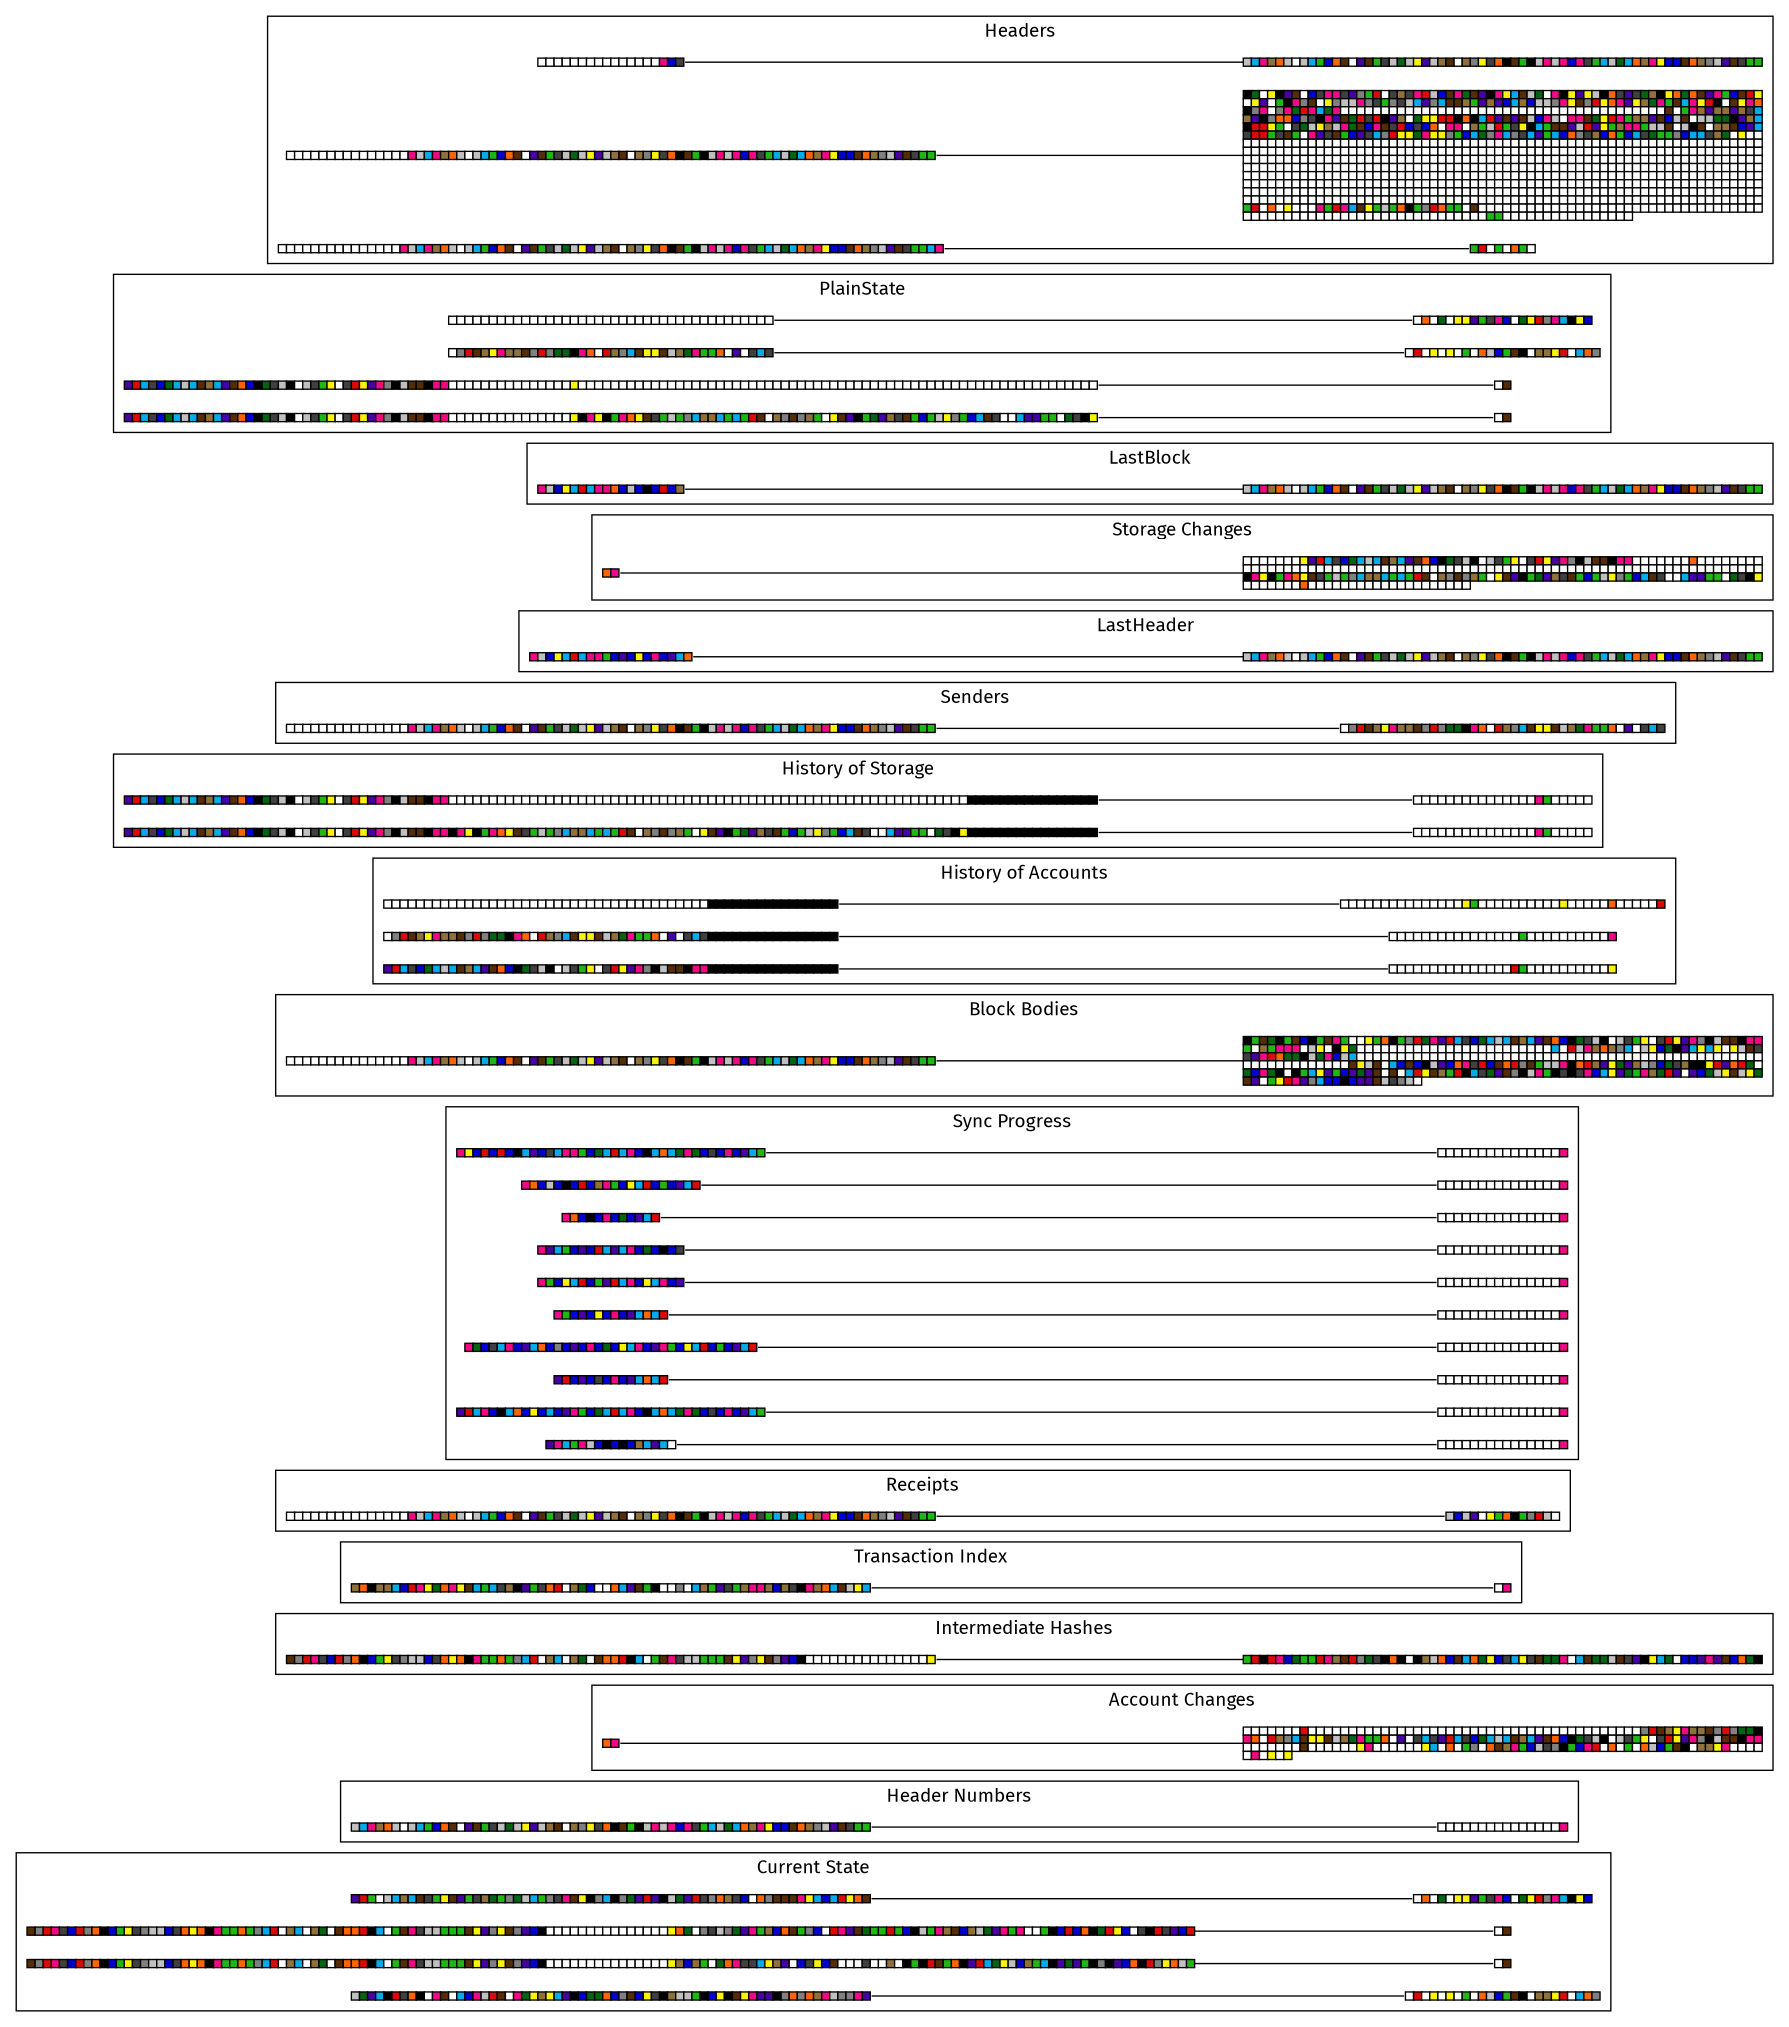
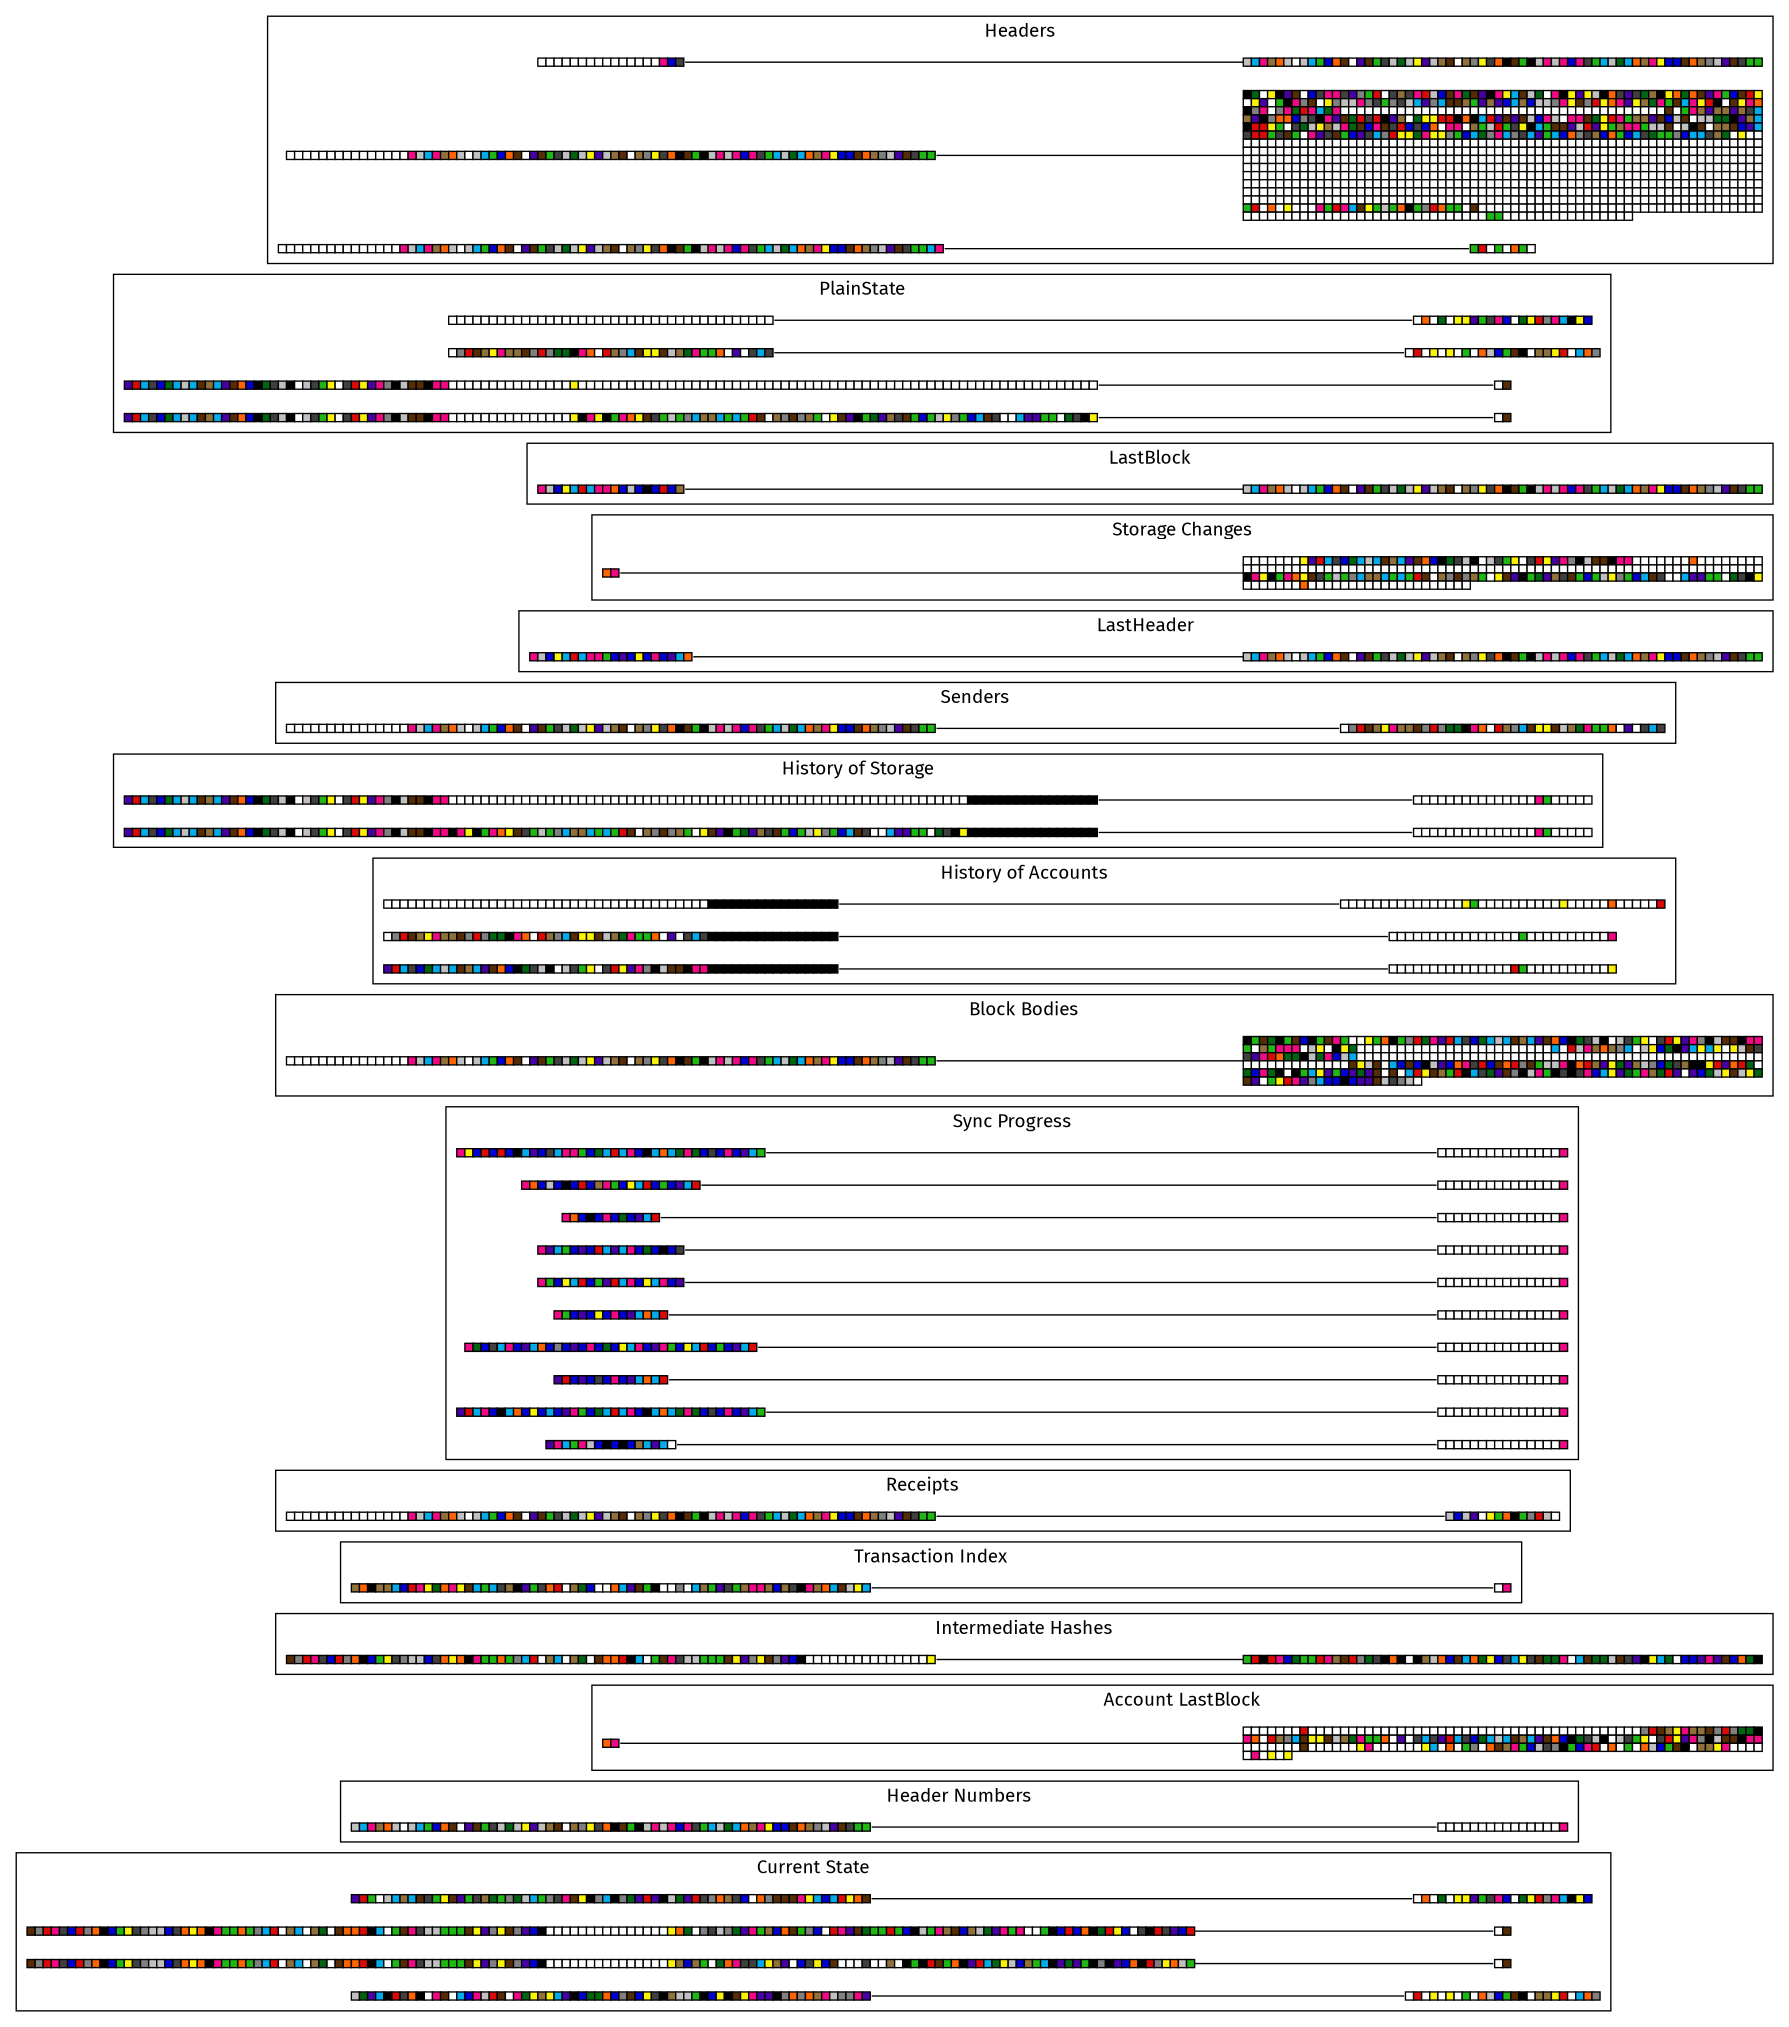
(1182, 1701) -> (1182, 1701)
